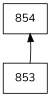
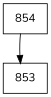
(31, 53) -> (20, 44)
